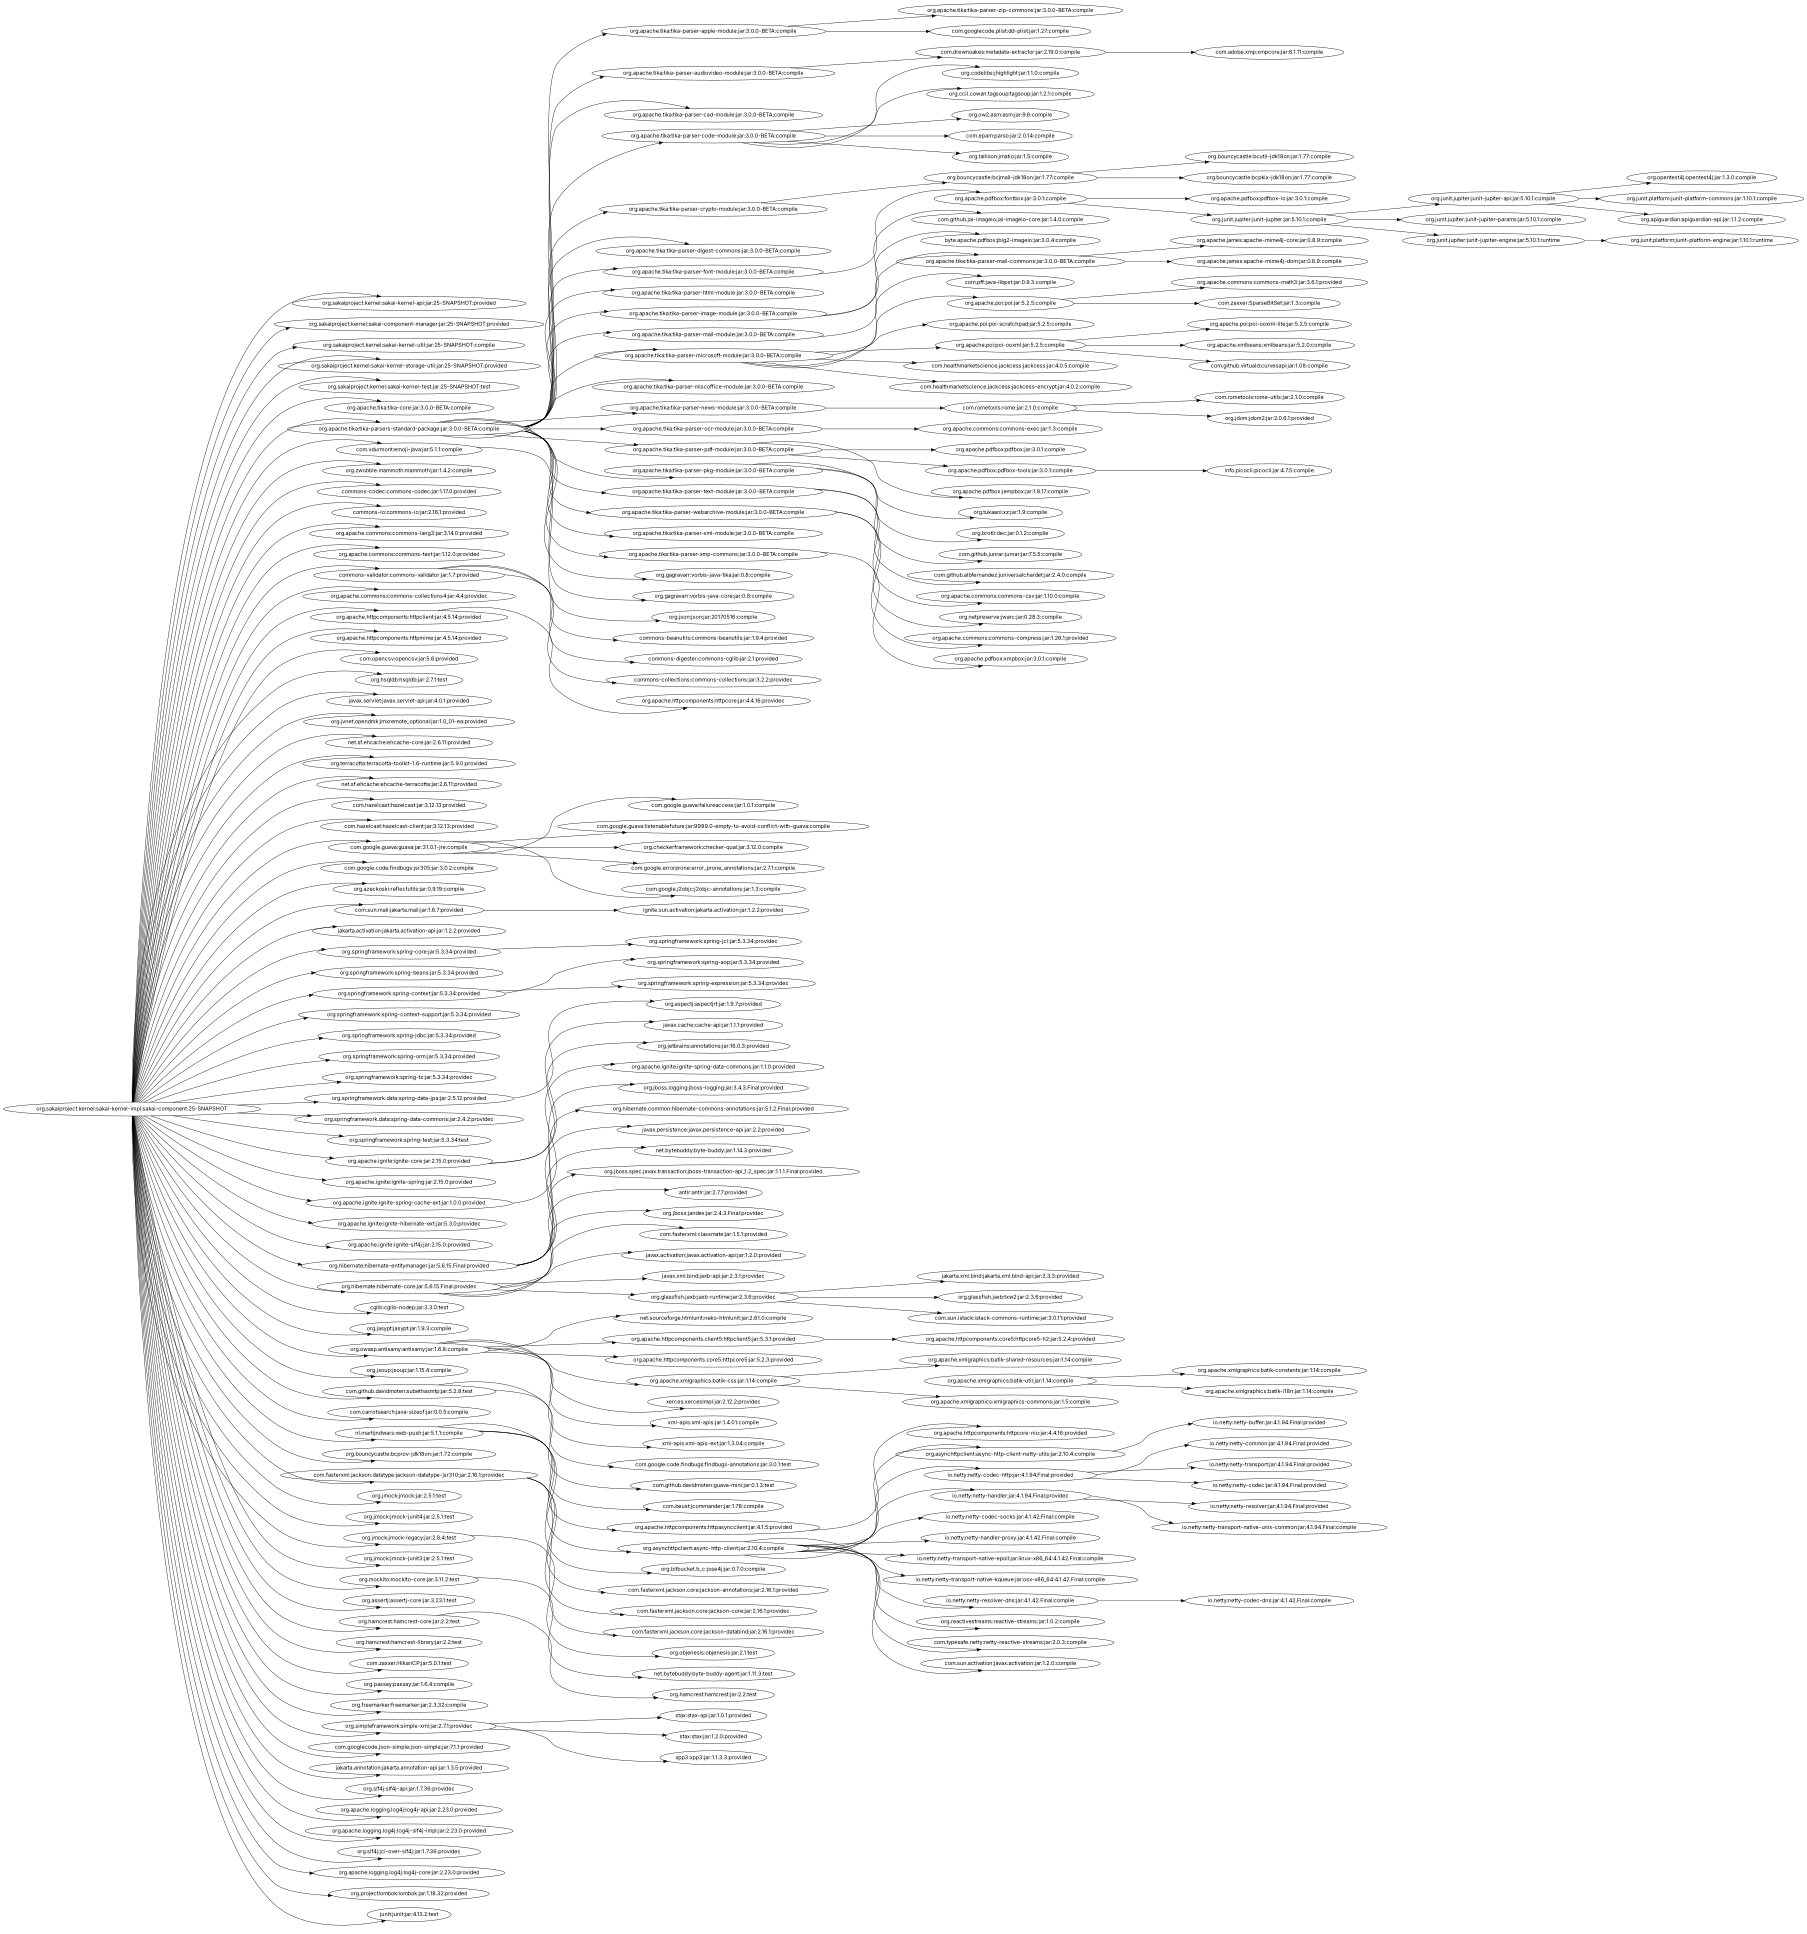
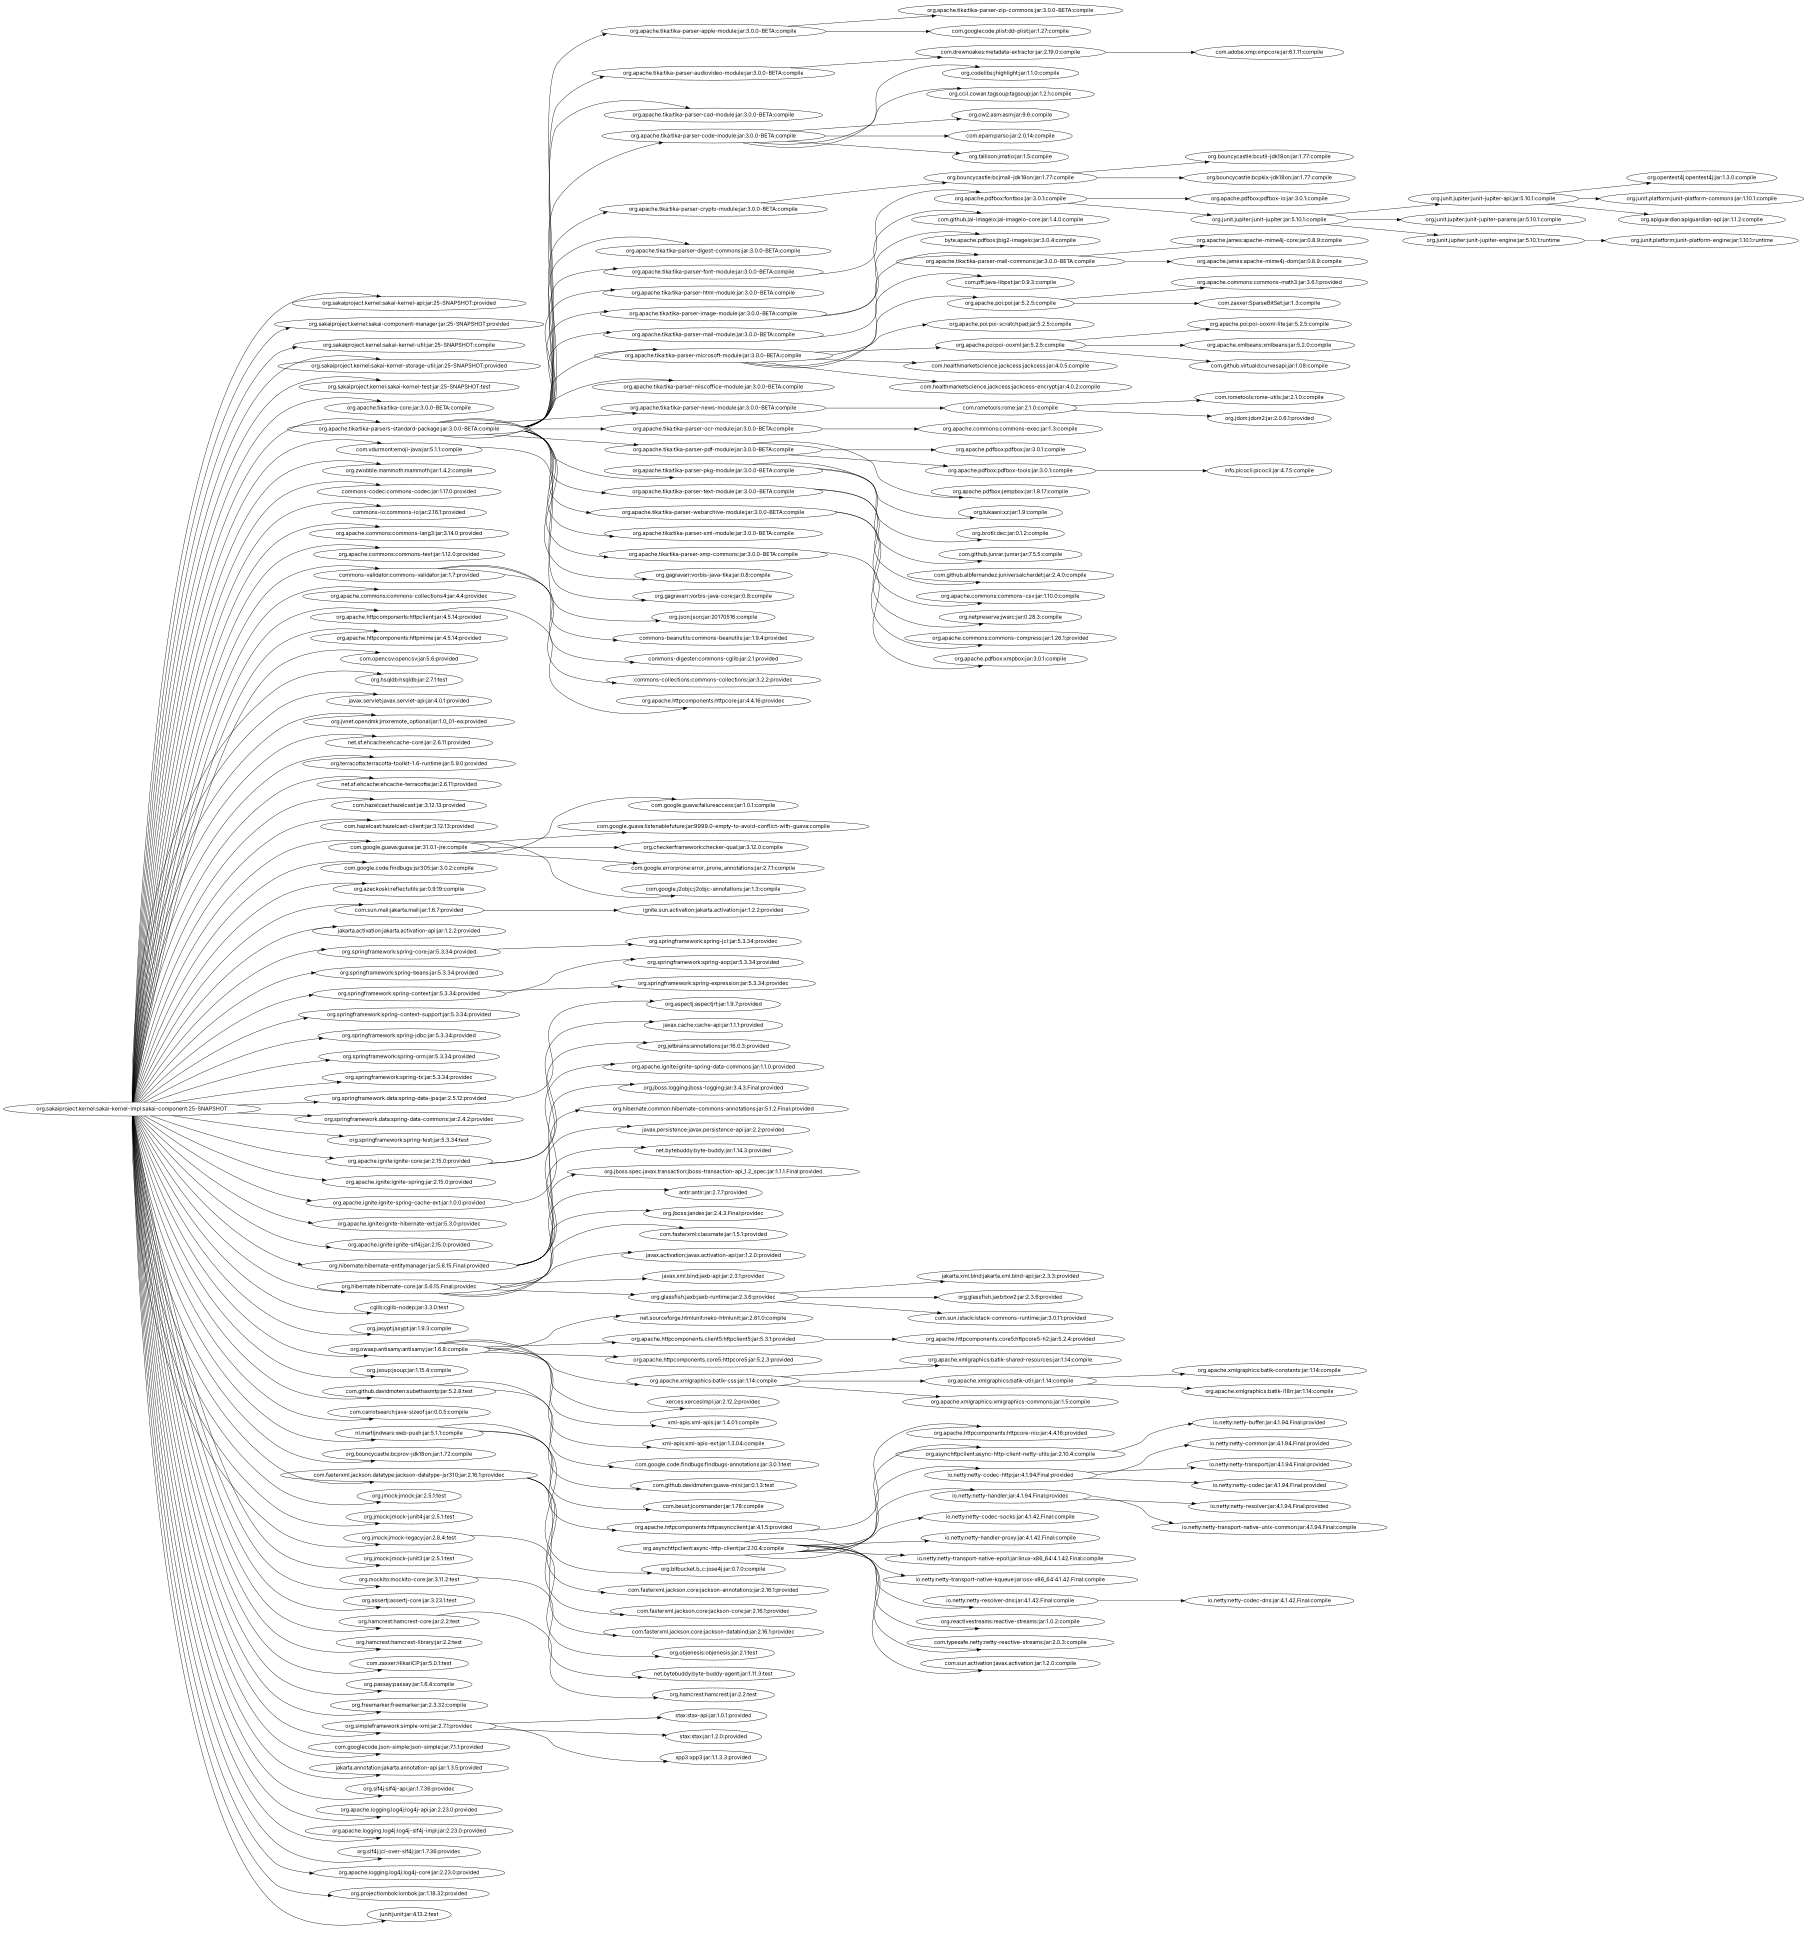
none -> (860, 1381)
(548, 1522) -> none
